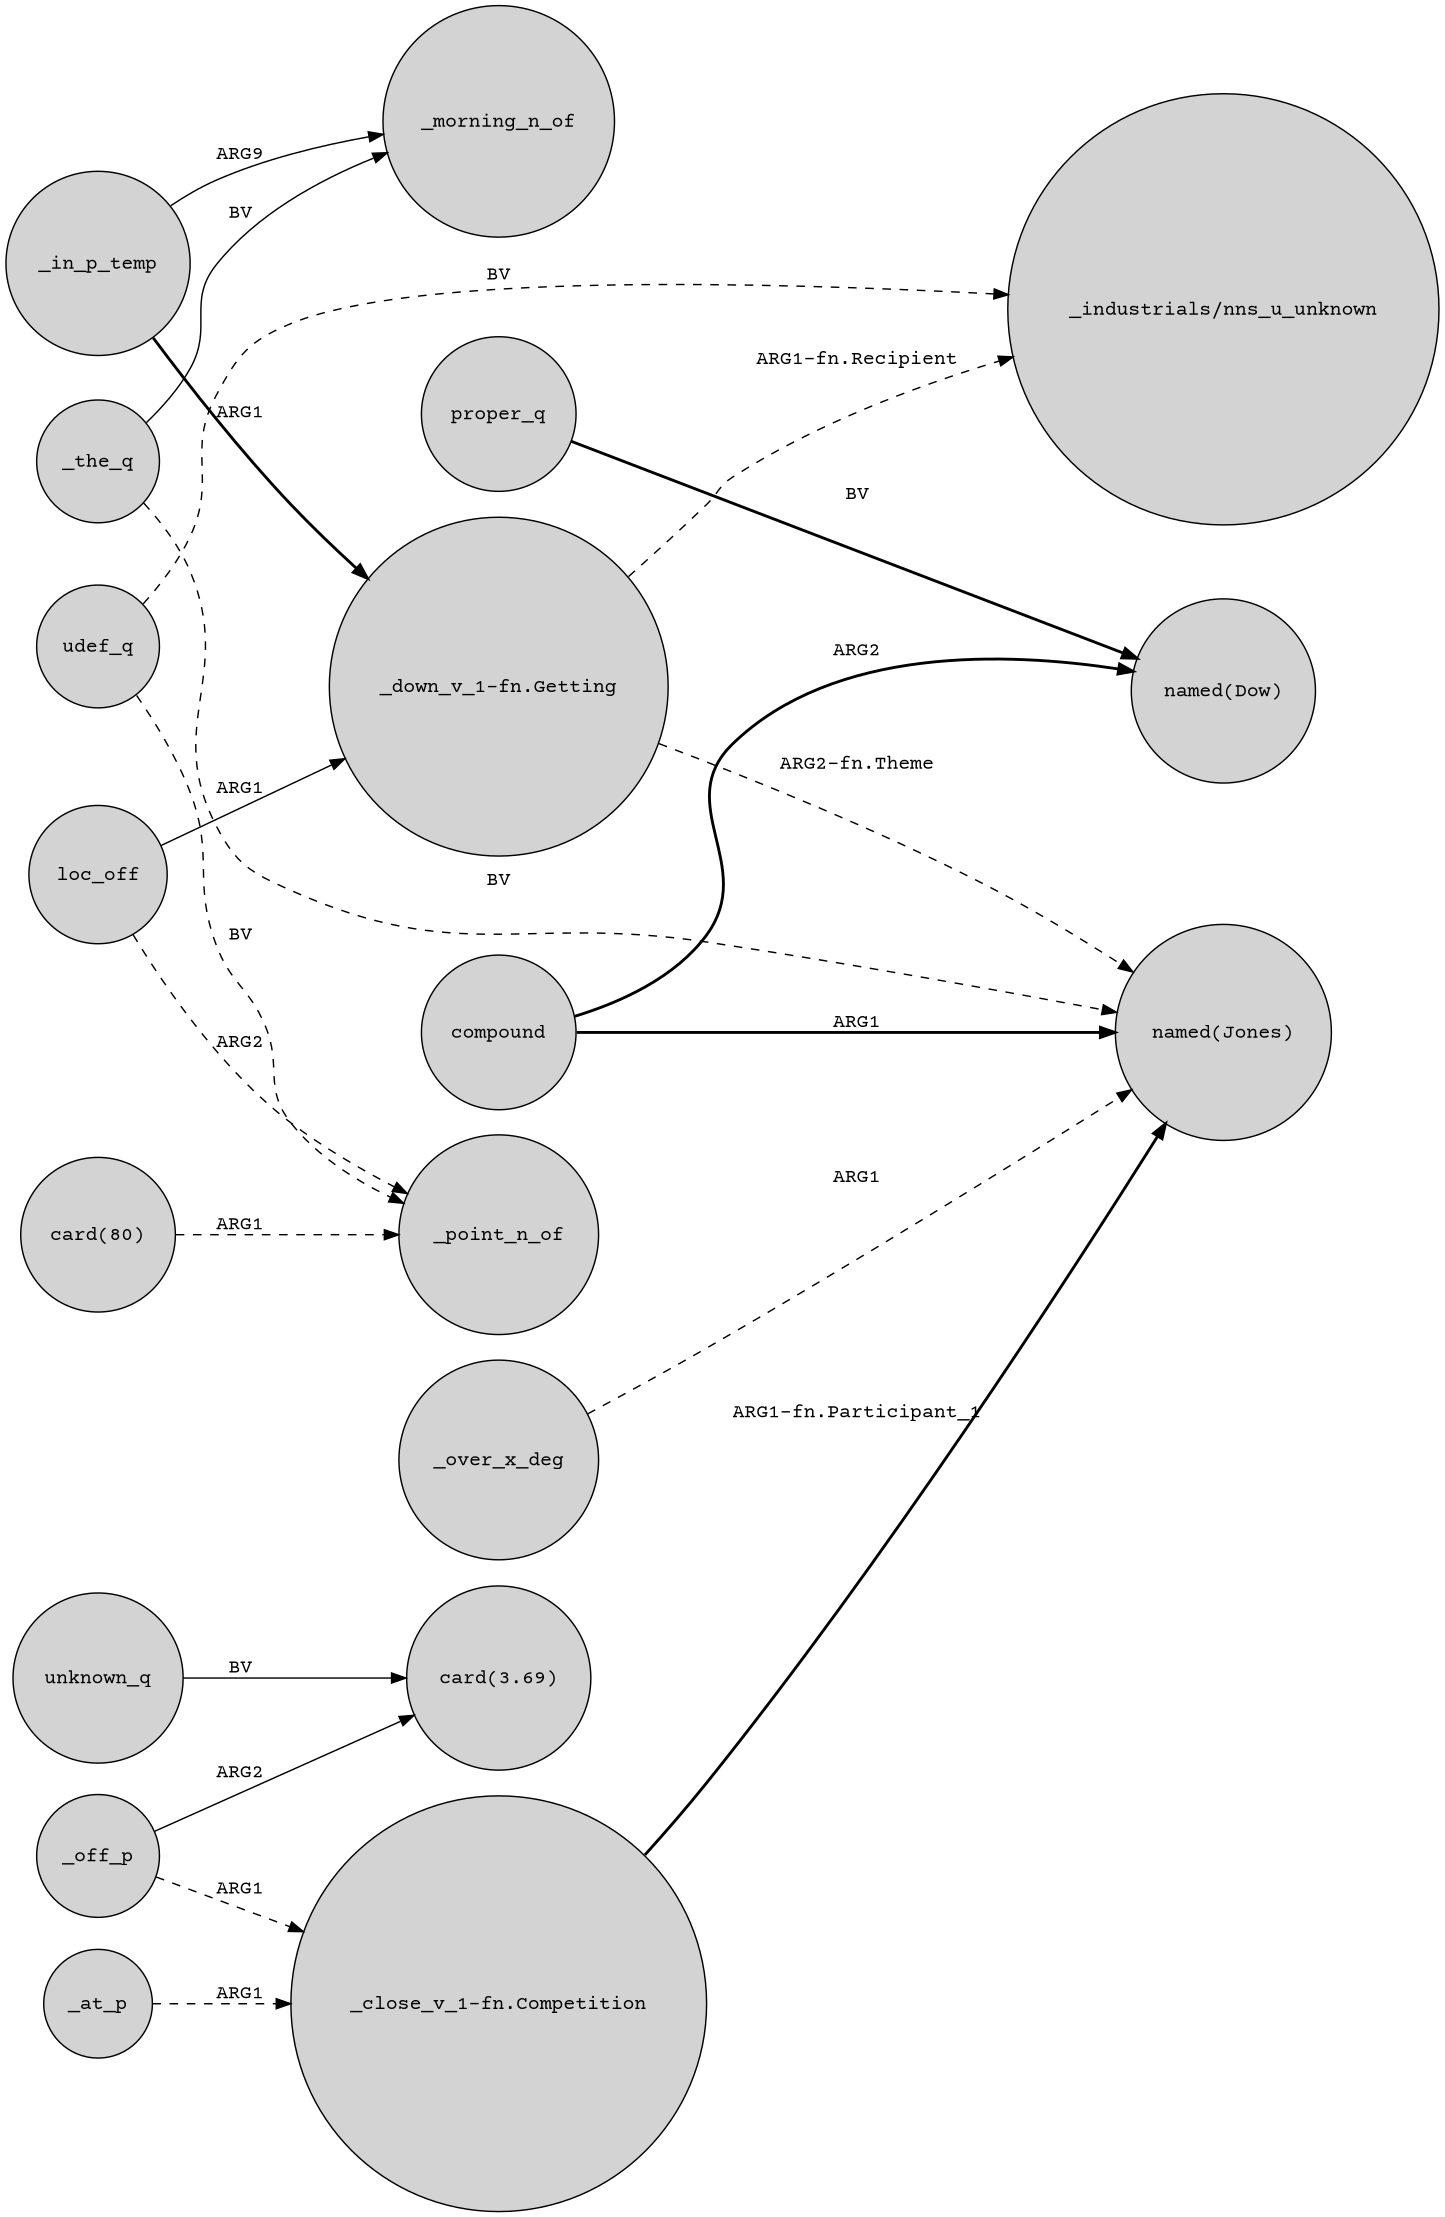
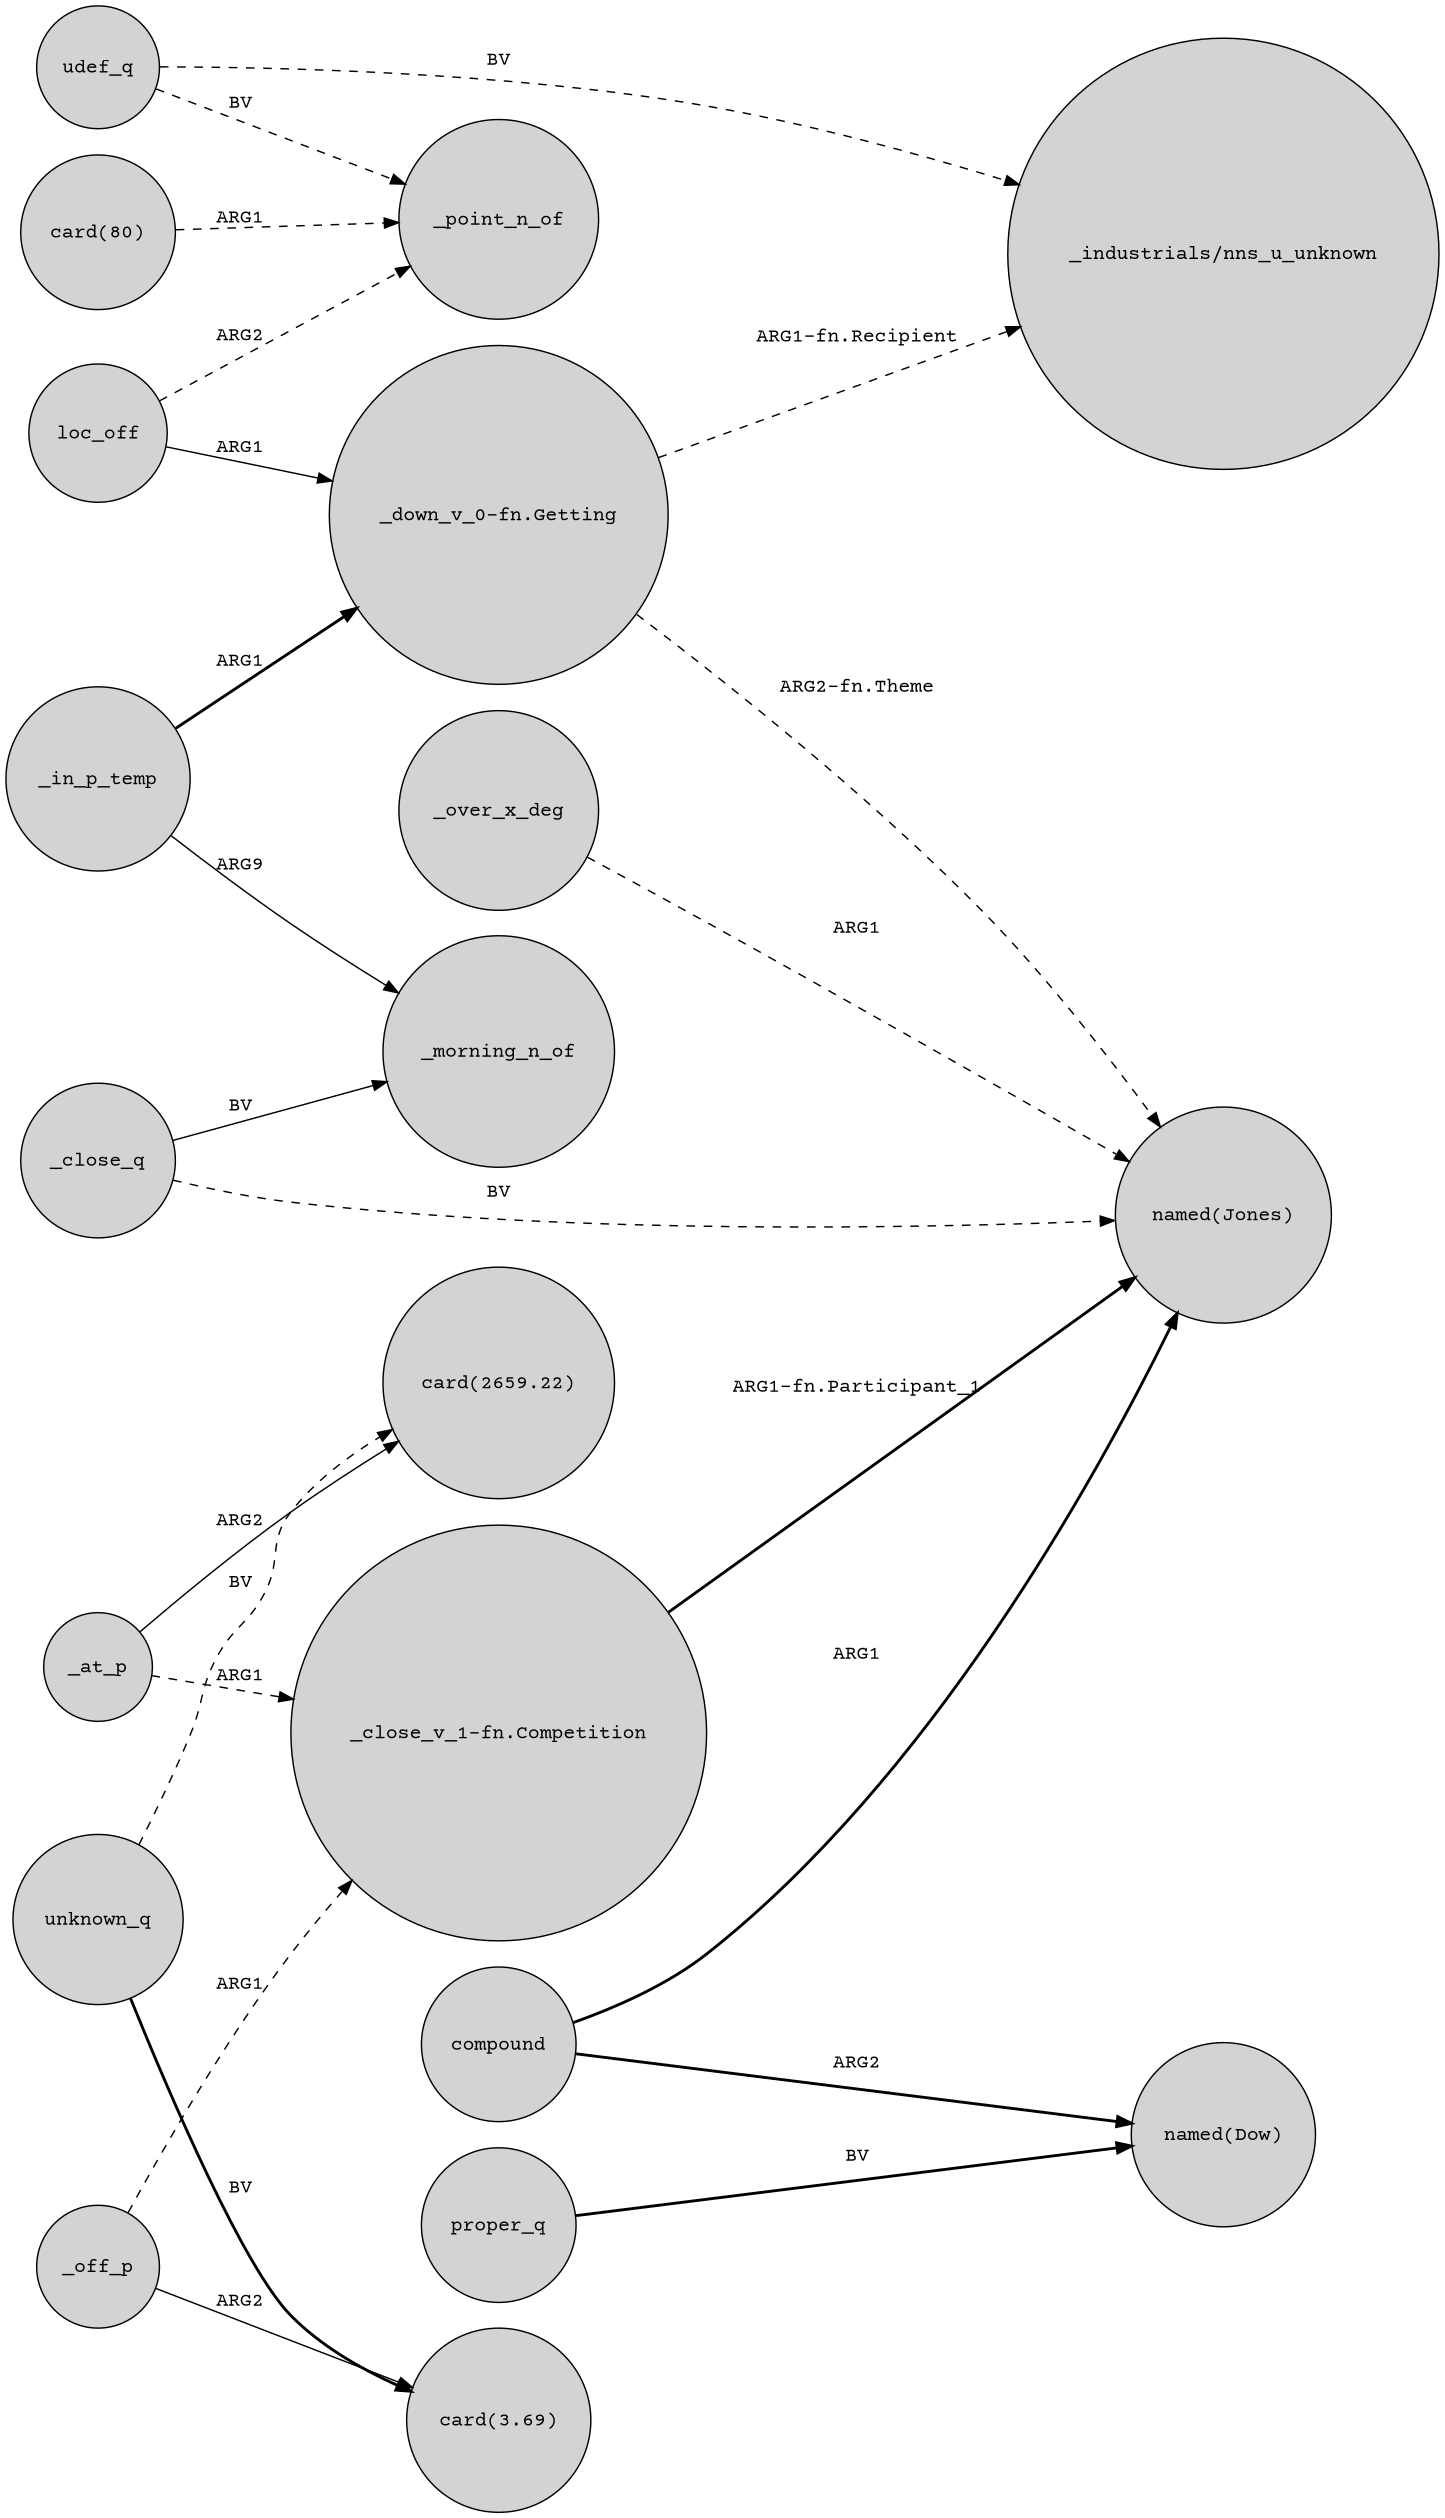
(98, 461) -> (98, 1160)
(499, 687) -> (499, 515)
none -> (499, 1383)
(287, 1678) -> (230, 2219)
